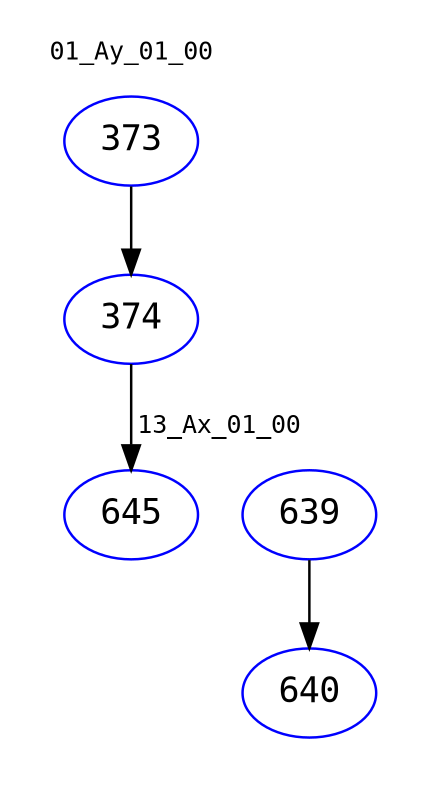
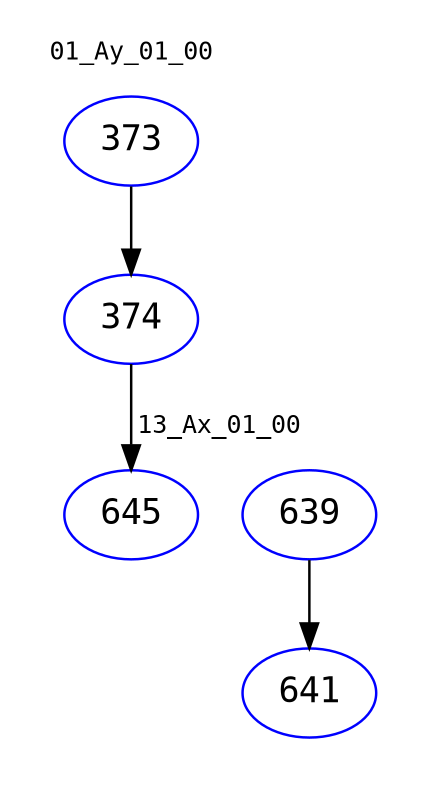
(309, 693) -> (309, 693)
